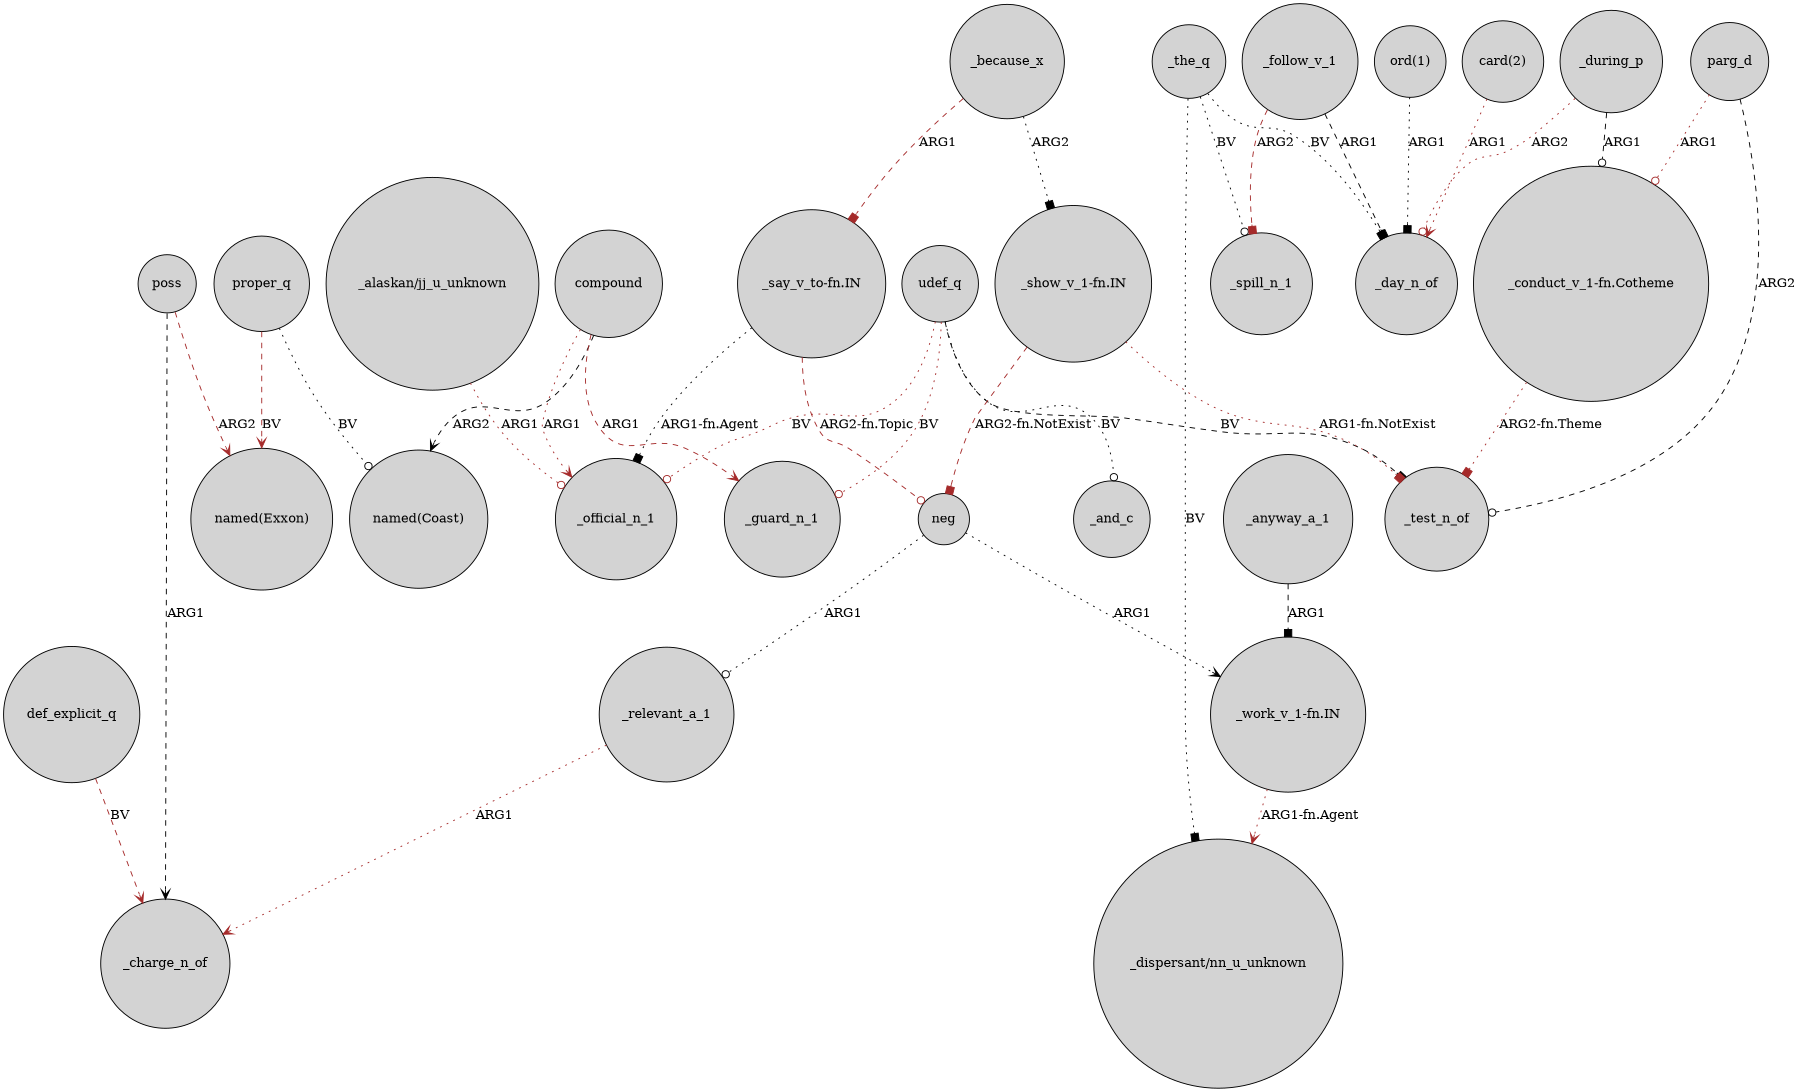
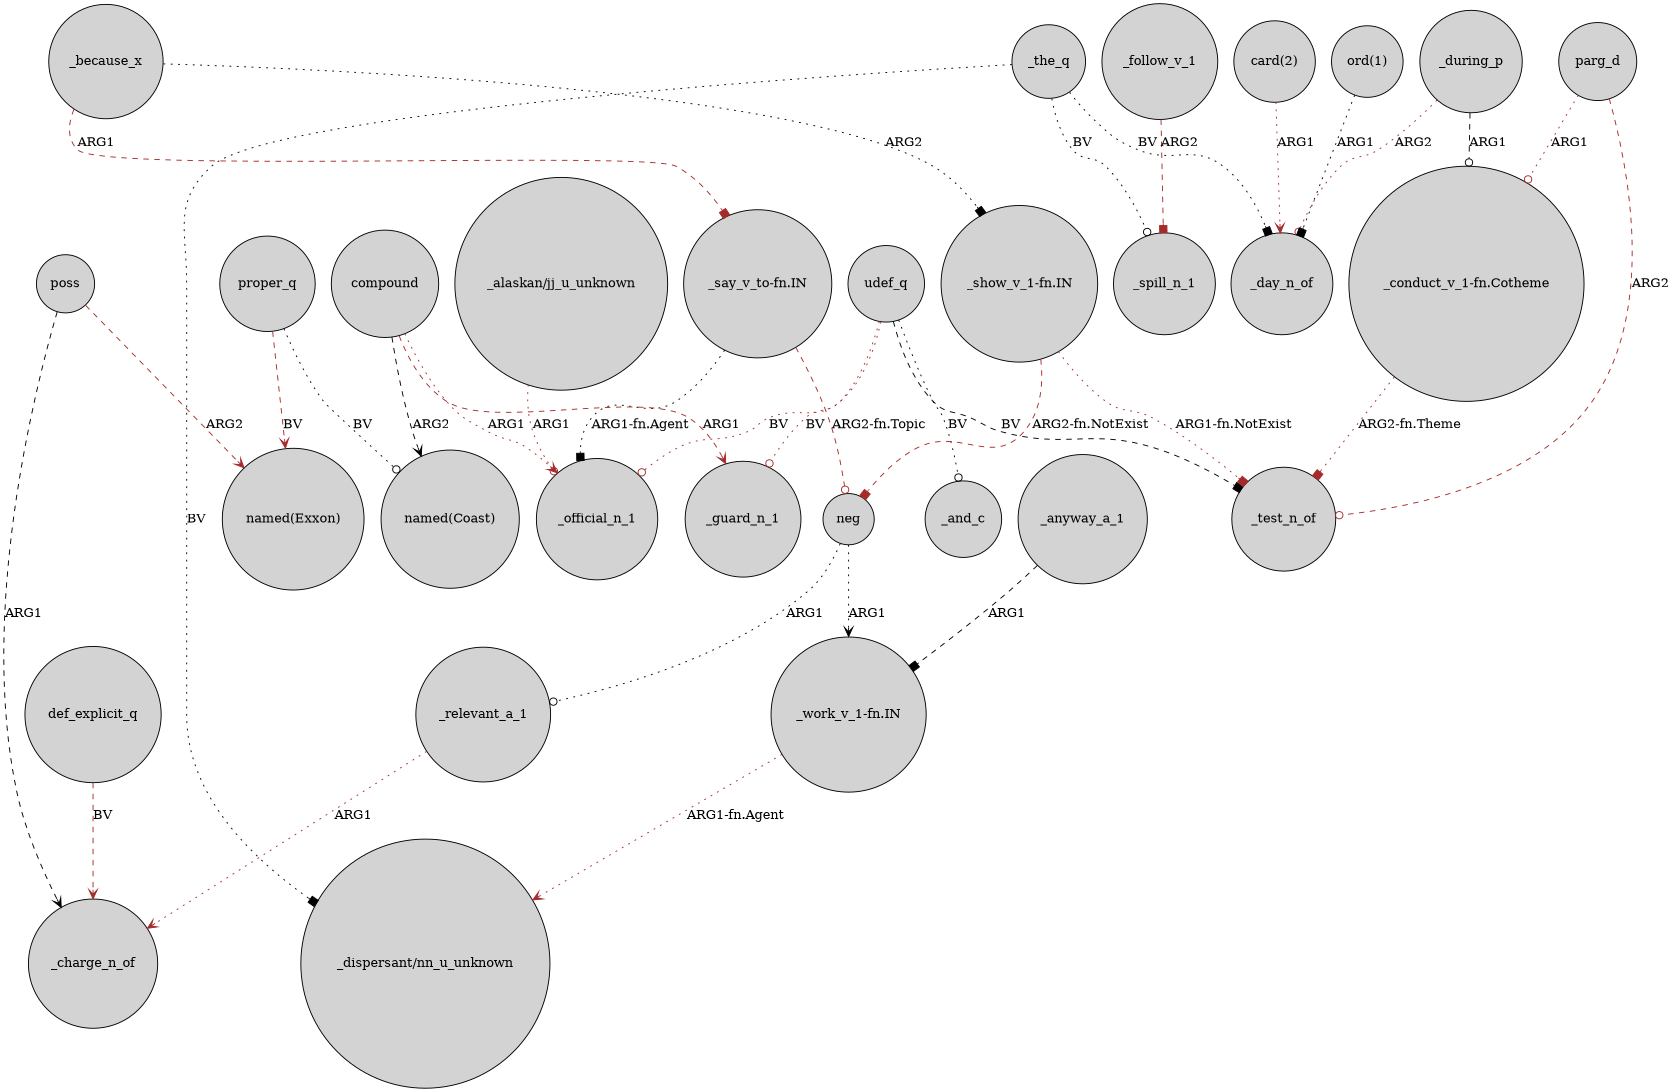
(1353, 171) -> none
(1731, 376) -> (1600, 388)
